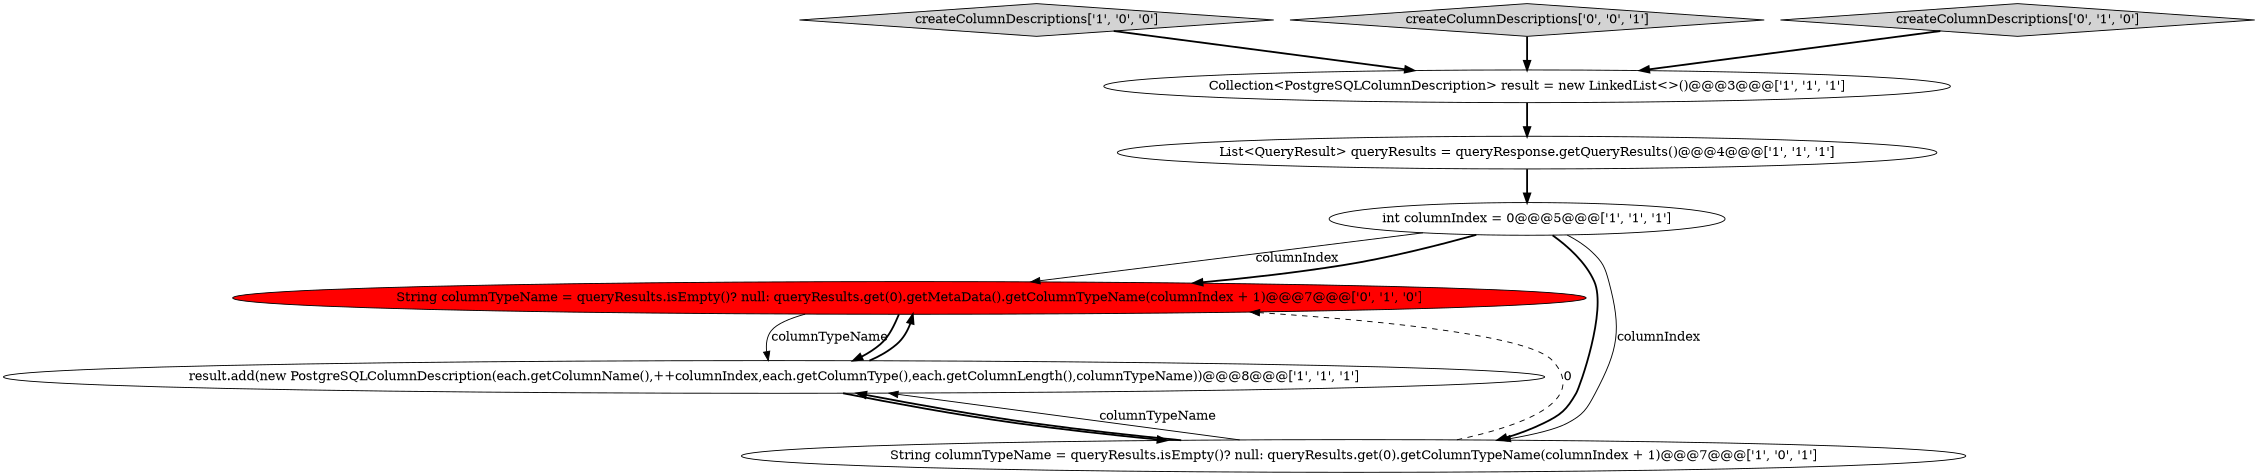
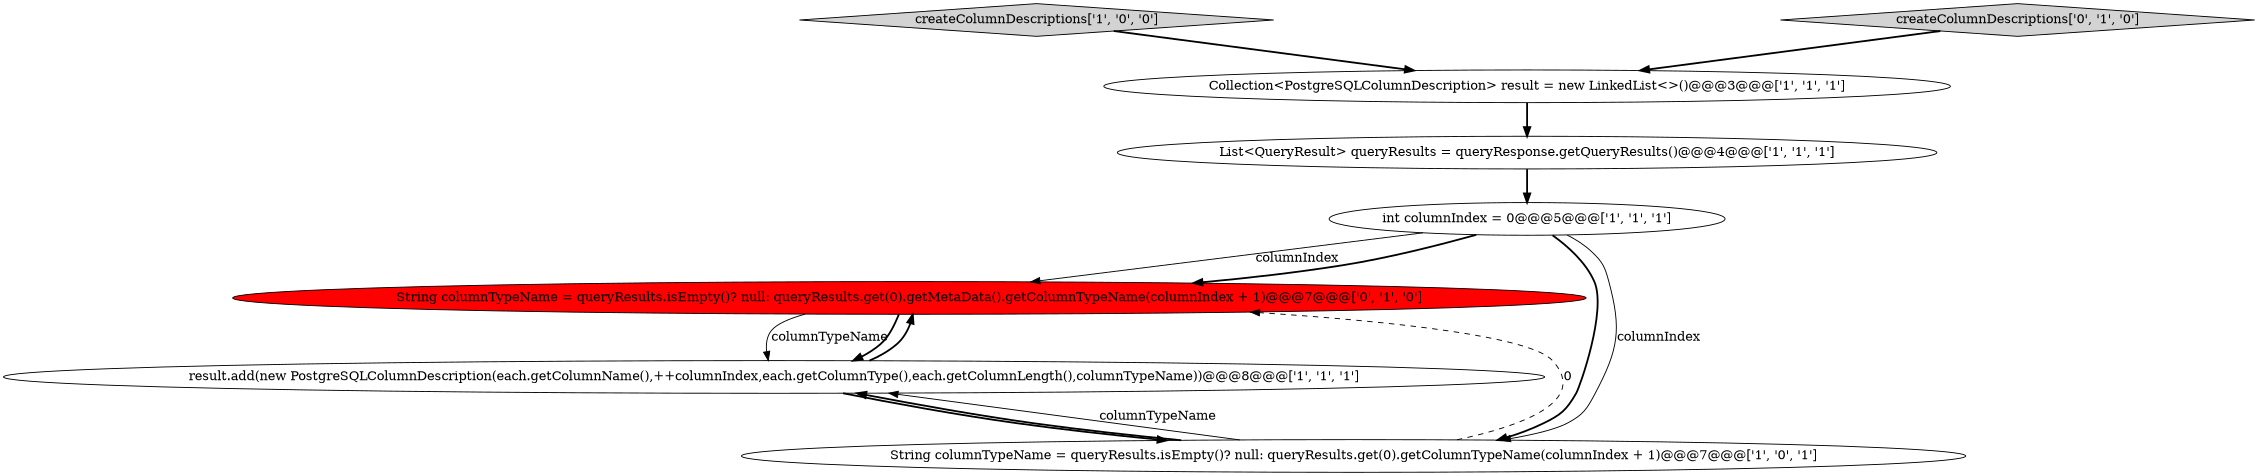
(1527, 20) -> none
